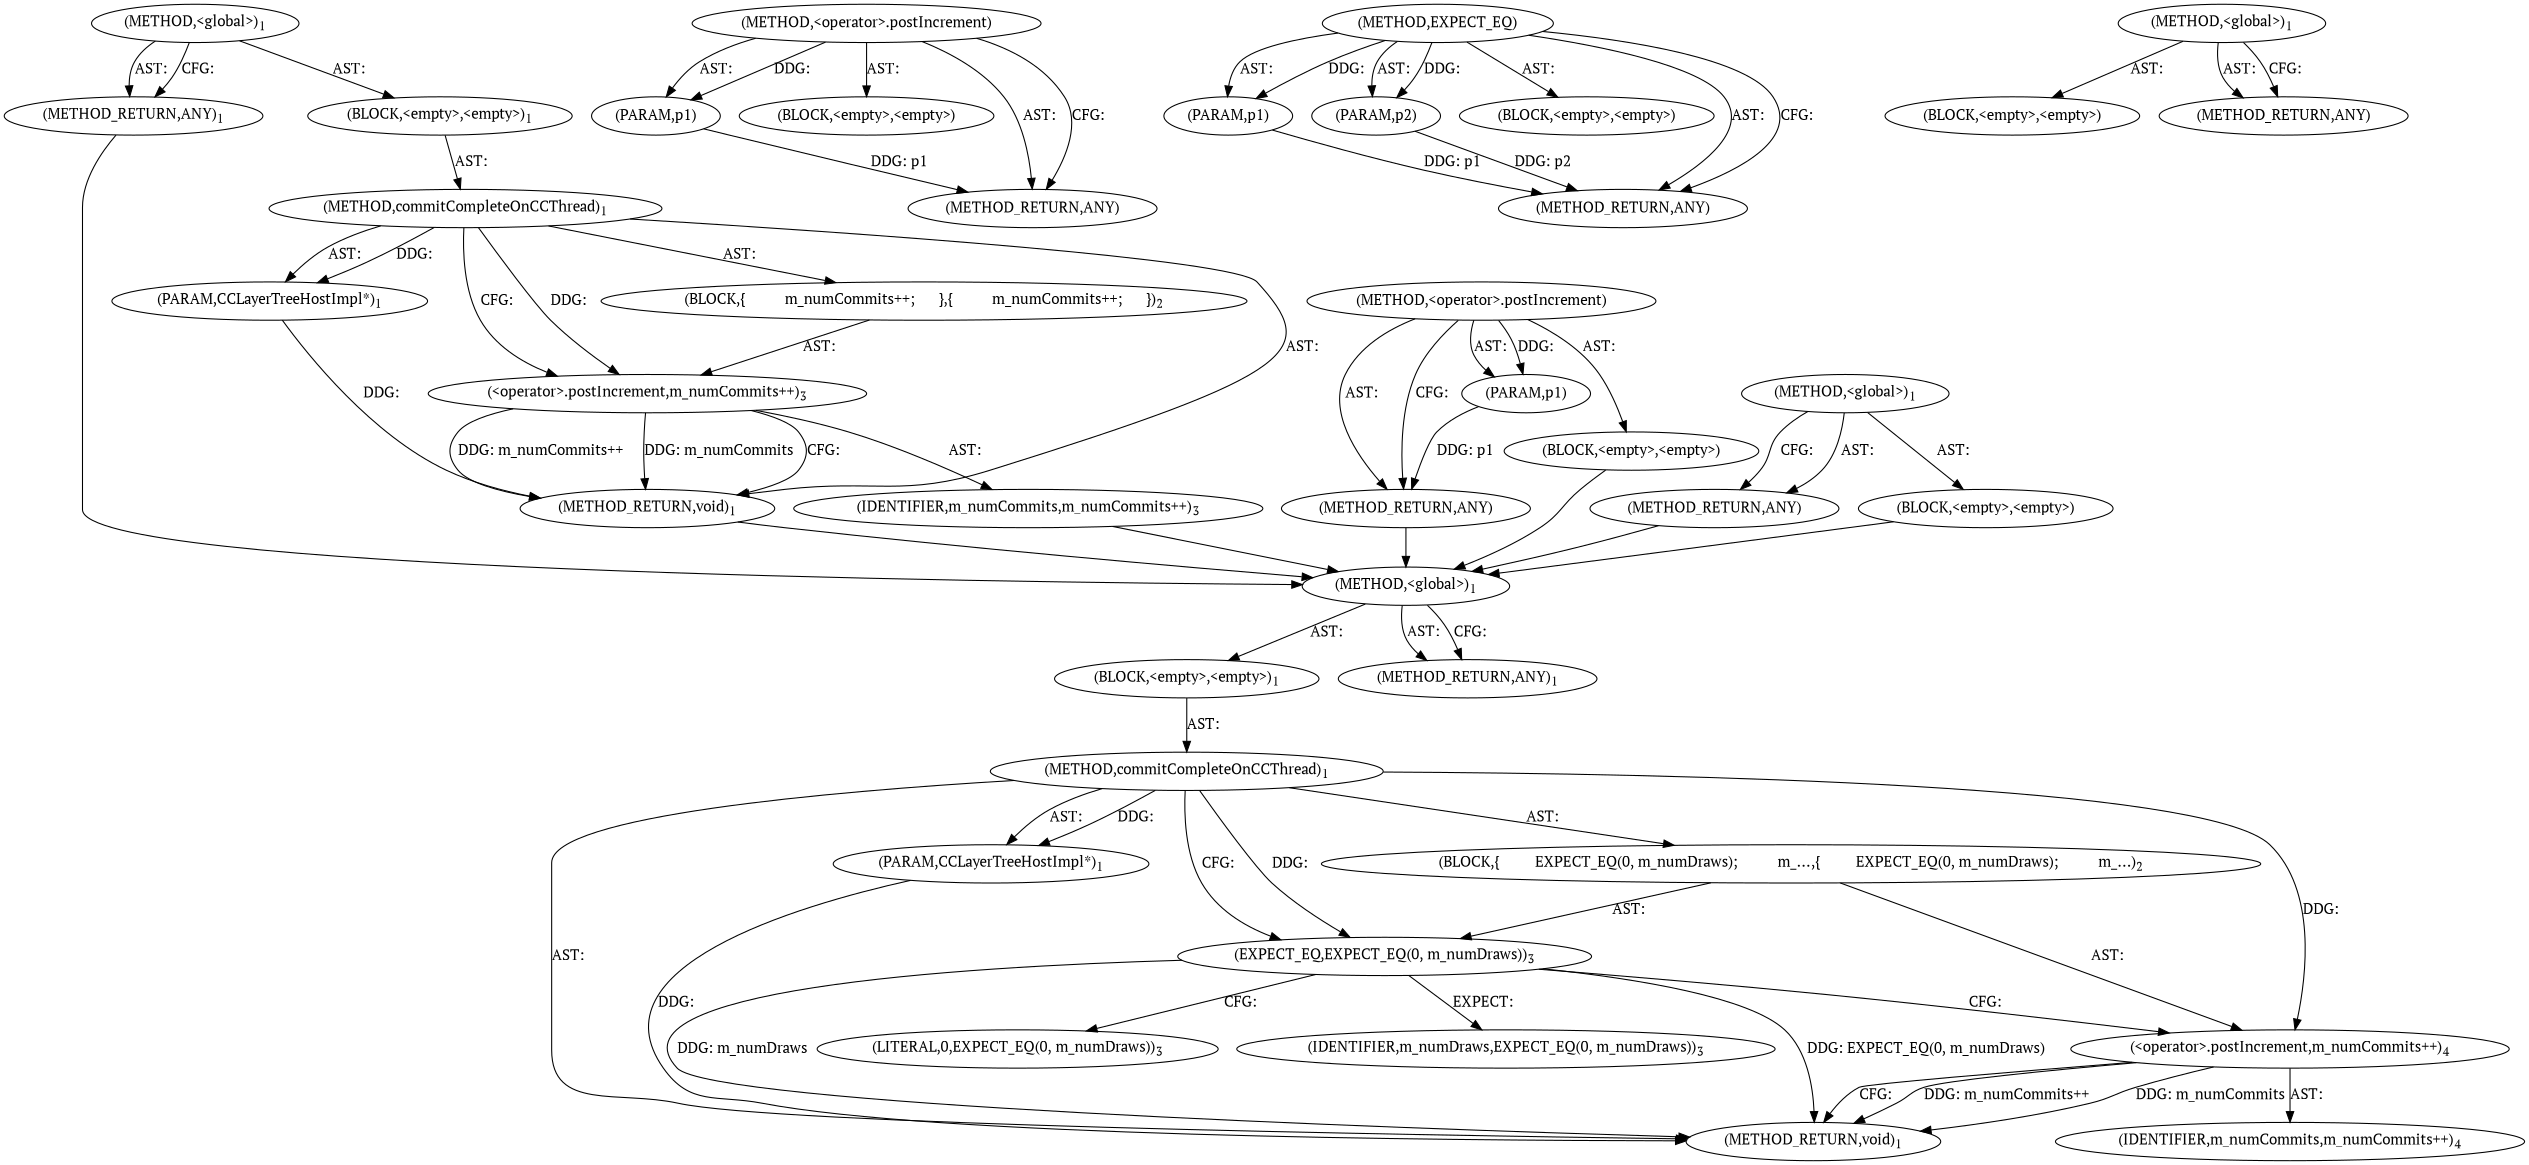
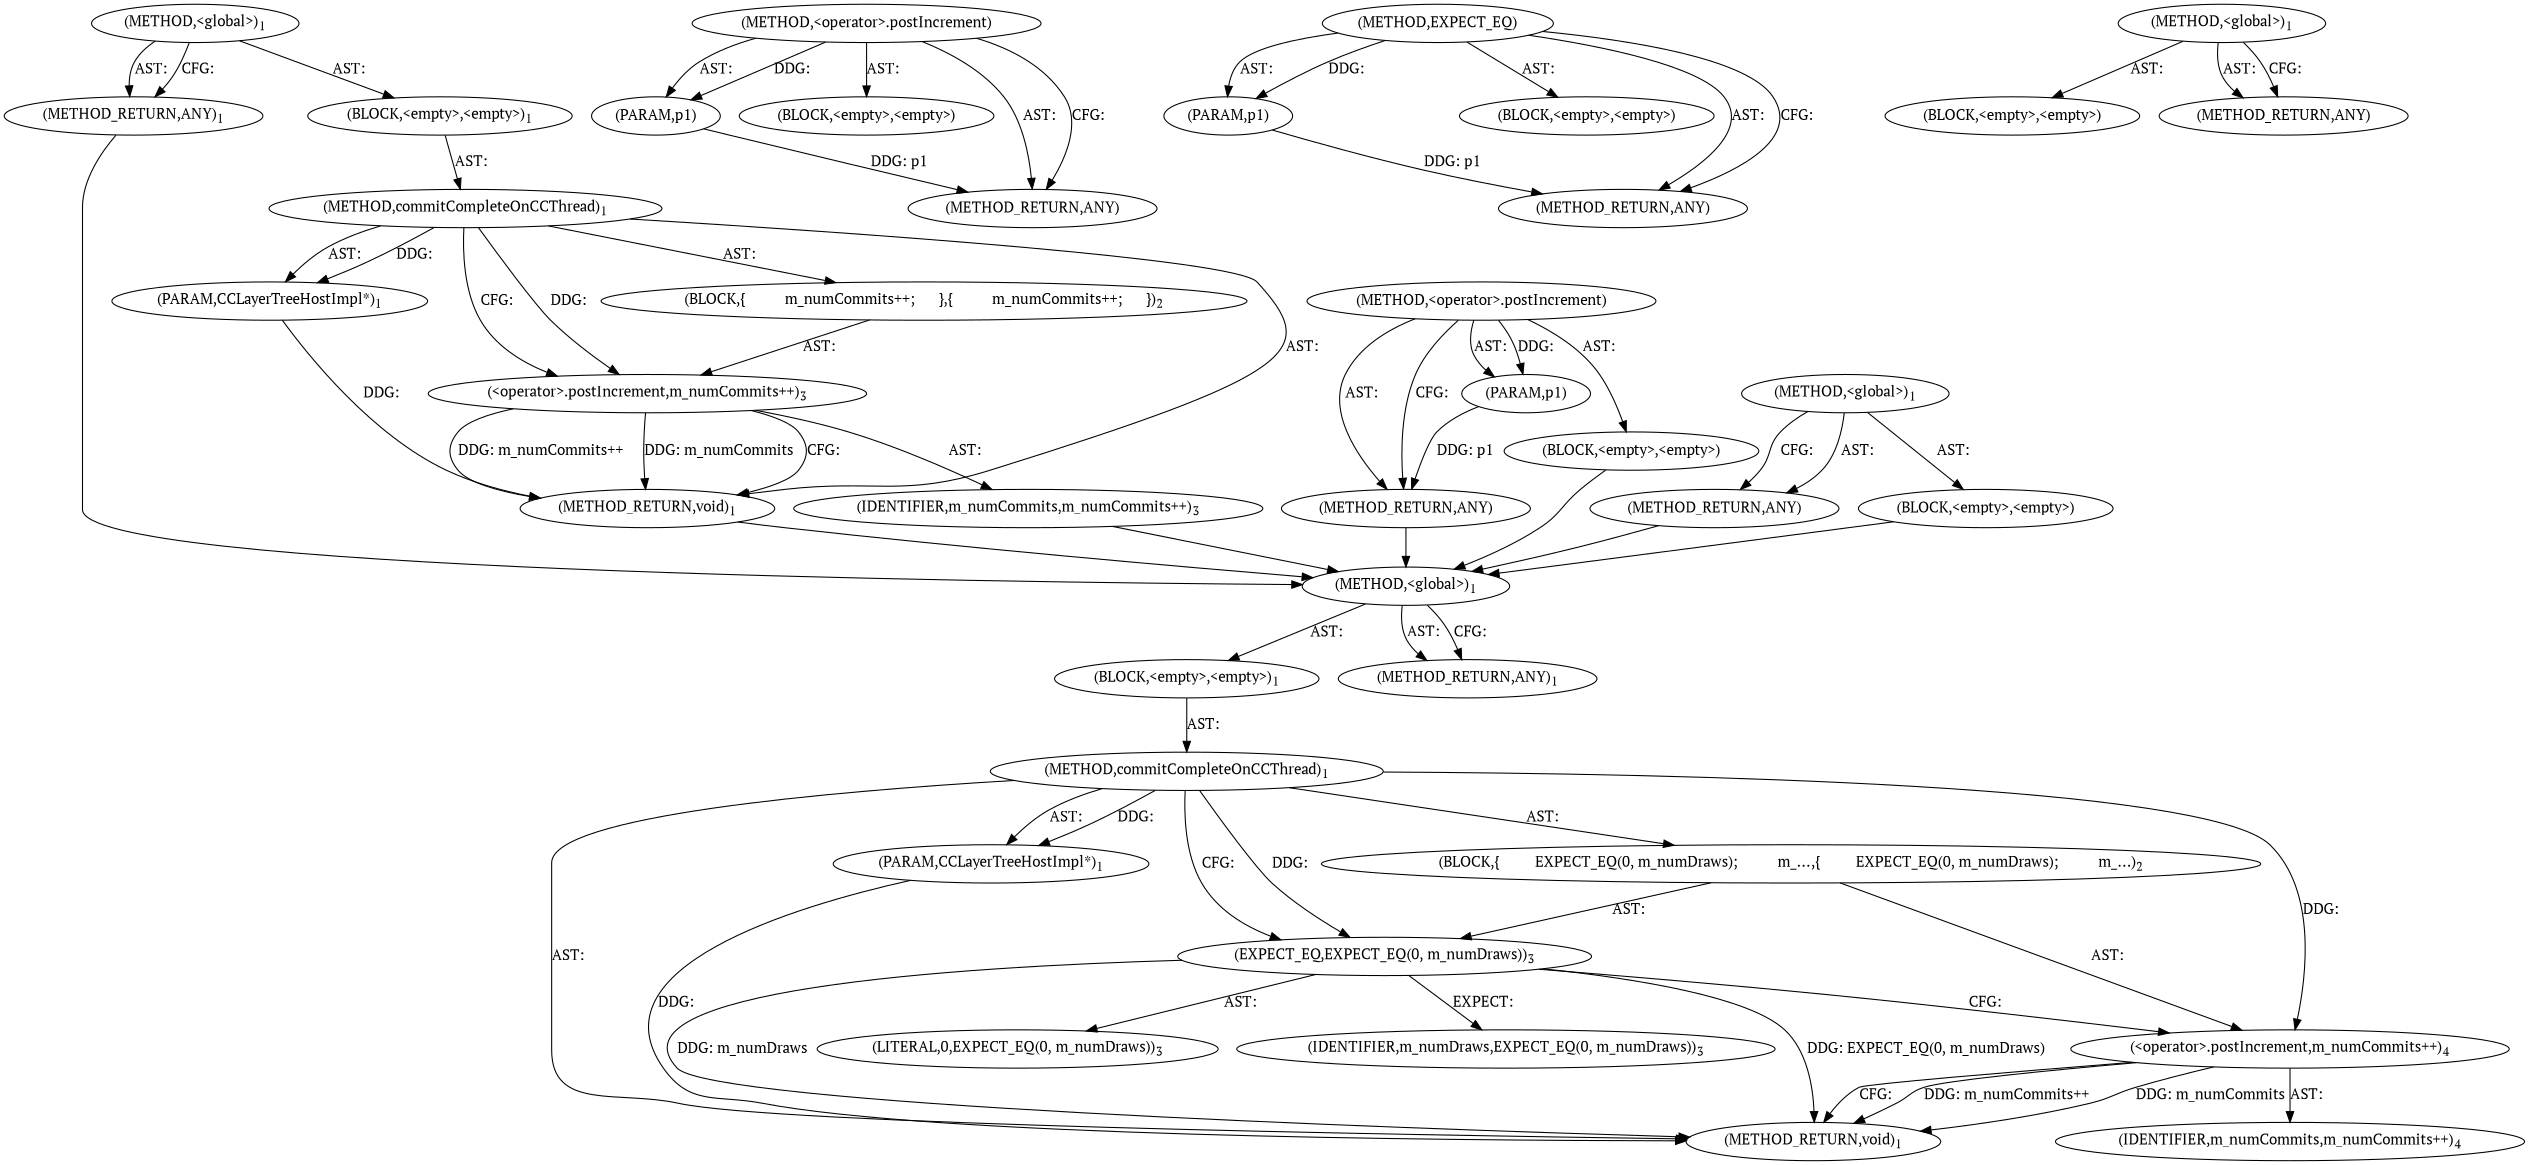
(1376, 116) -> none
(1243, 1003) -> (1243, 1003)
